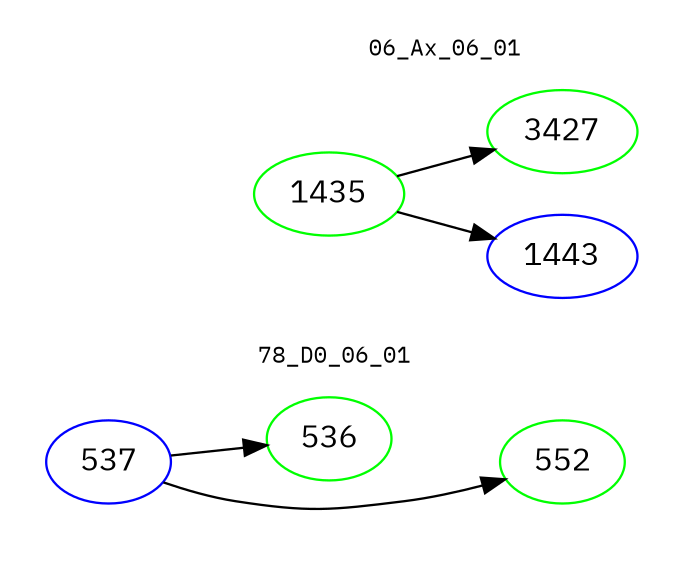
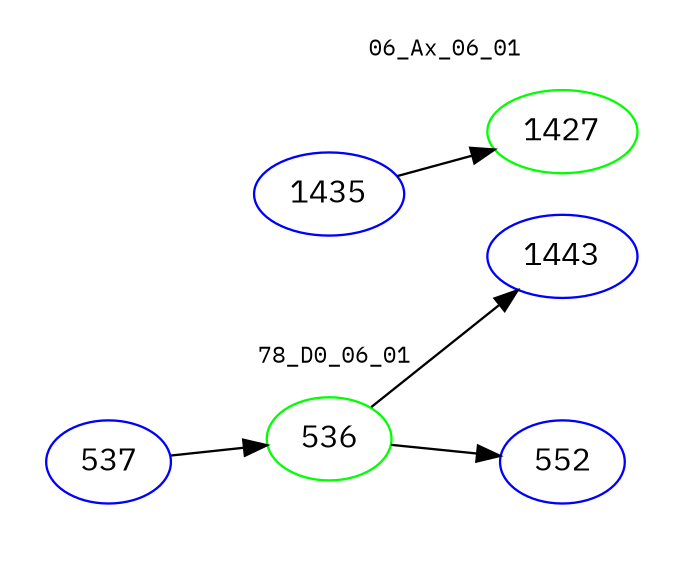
(562, 132) -> (562, 132)
(329, 194) -> (329, 194)
(435, 222) -> (435, 356)
(562, 462) -> (562, 462)
(322, 509) -> (434, 449)
